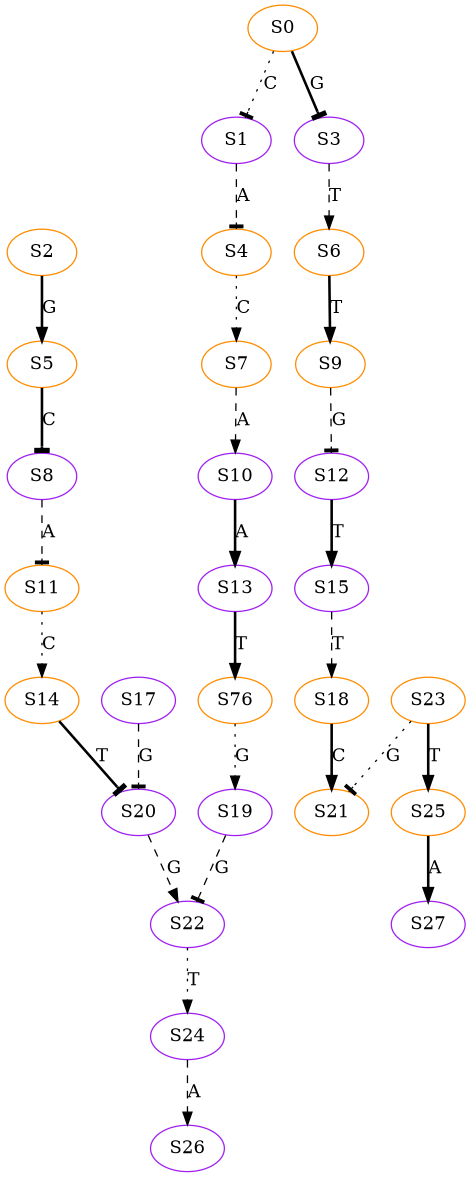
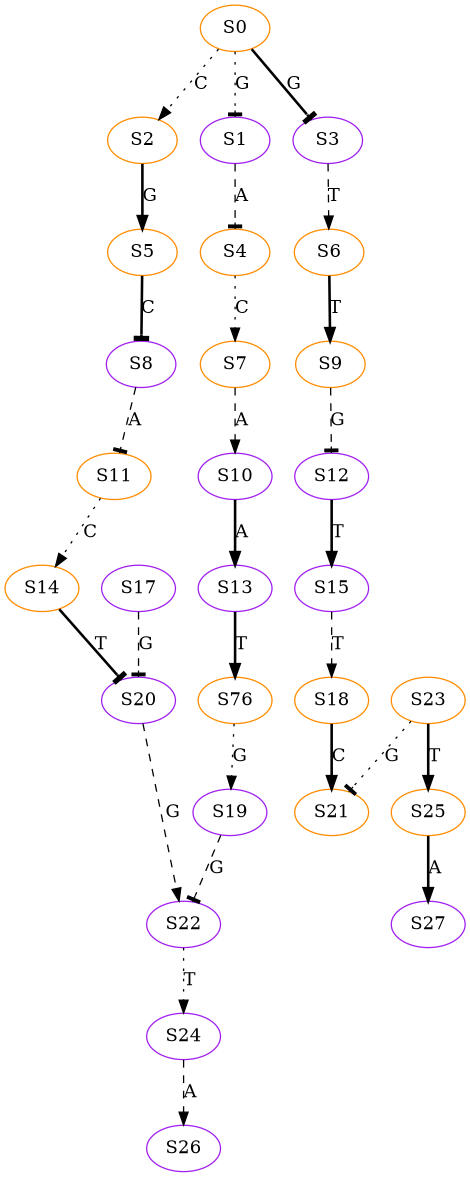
none -> (193, 79)
(271, 84) -> (243, 84)
